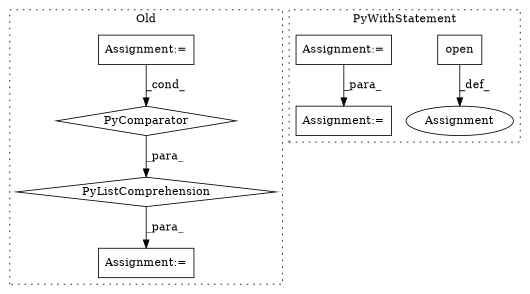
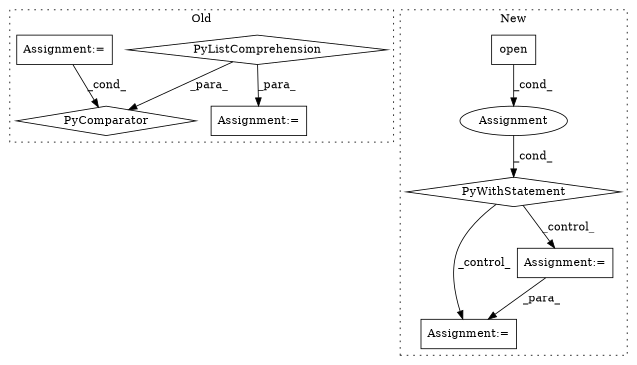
(405, 19) -> (514, 19)
(475, 85) -> (533, 85)
(146, 152) -> (185, 84)
none -> (514, 192)
